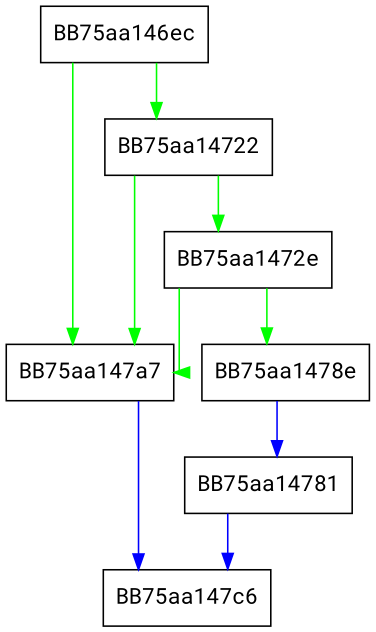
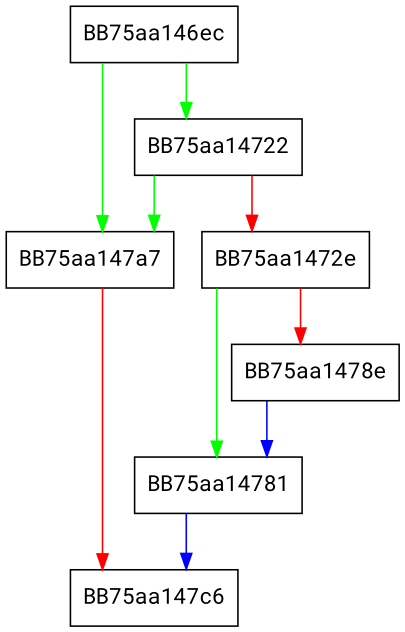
(218, 195) -> (252, 195)
(267, 308) -> (301, 308)
(179, 331) -> (217, 365)
(139, 478) -> (103, 421)
